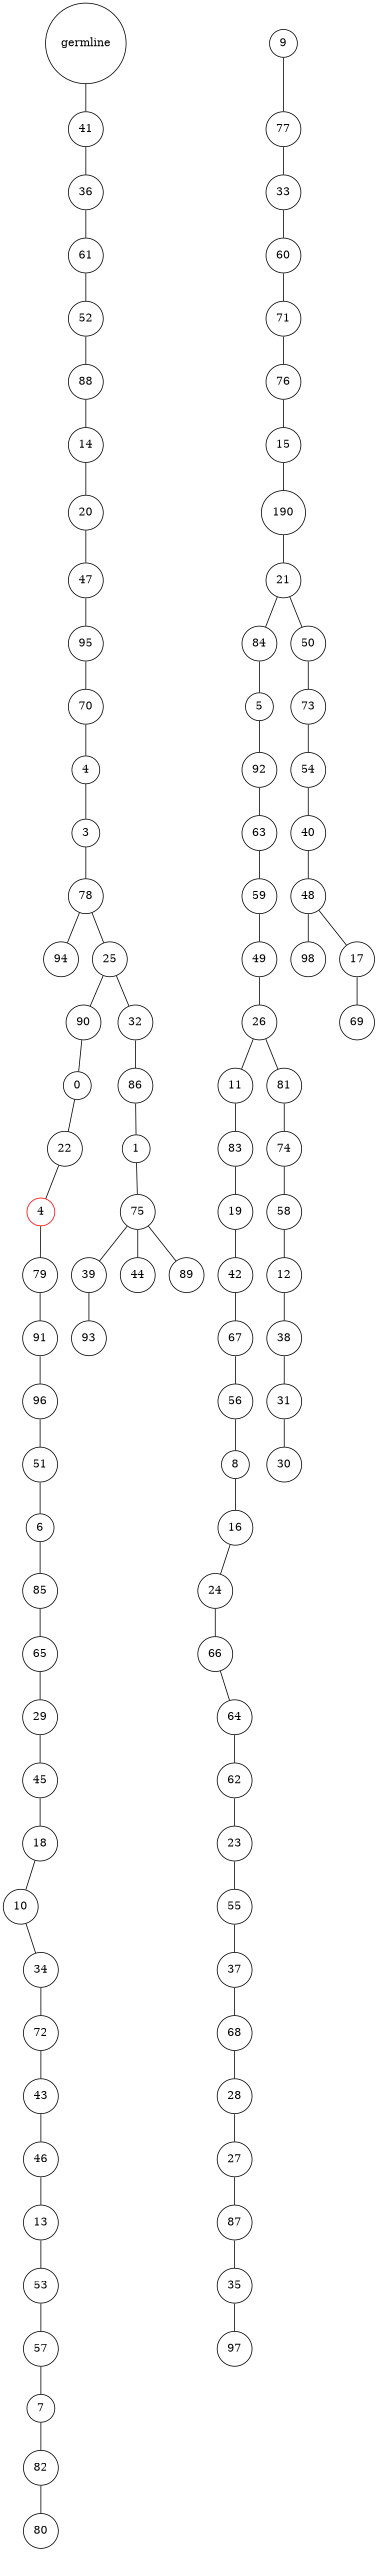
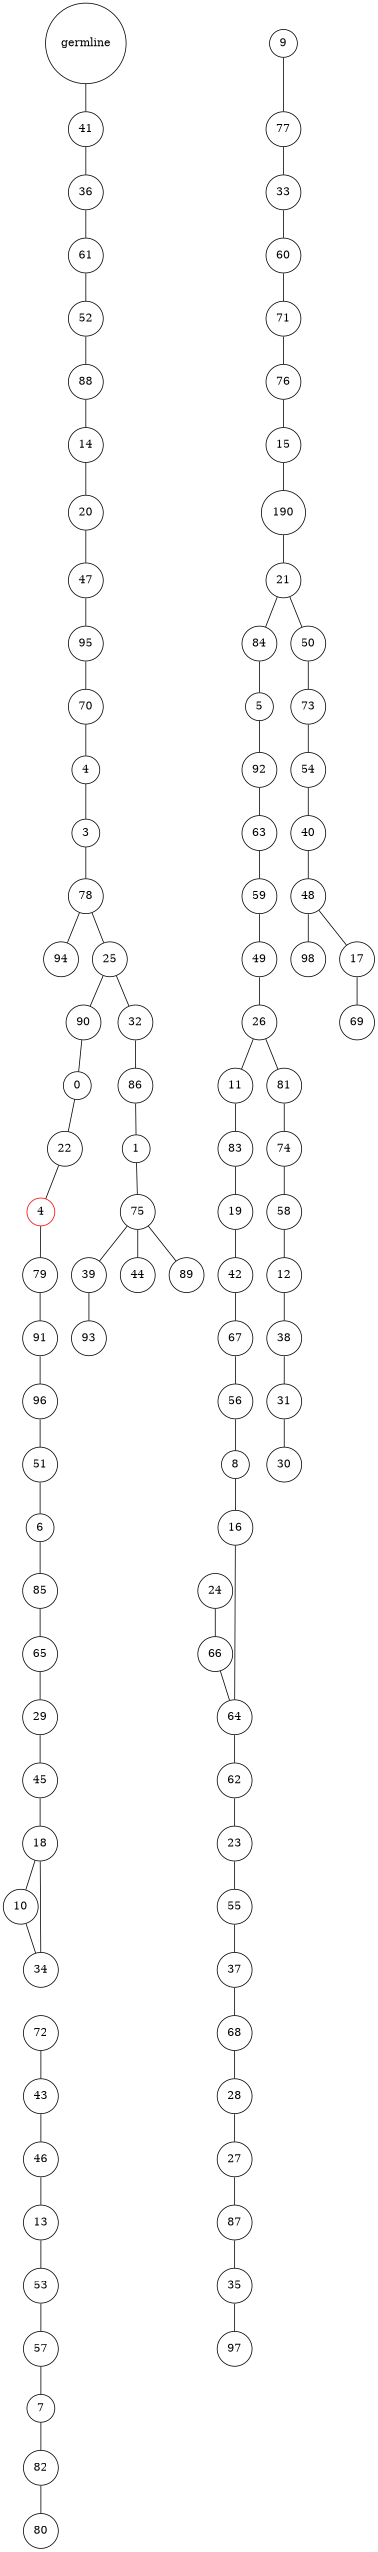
(225, 1559) -> (235, 1623)
(41, 2002) -> (40, 1907)
